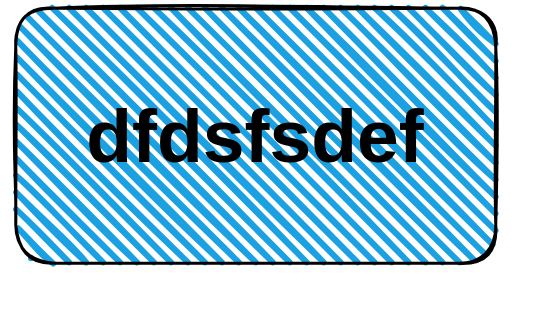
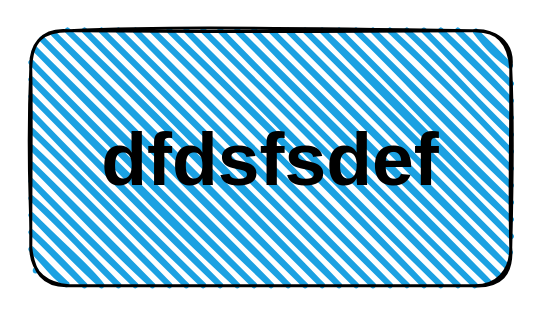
(256, 136) -> (271, 158)
